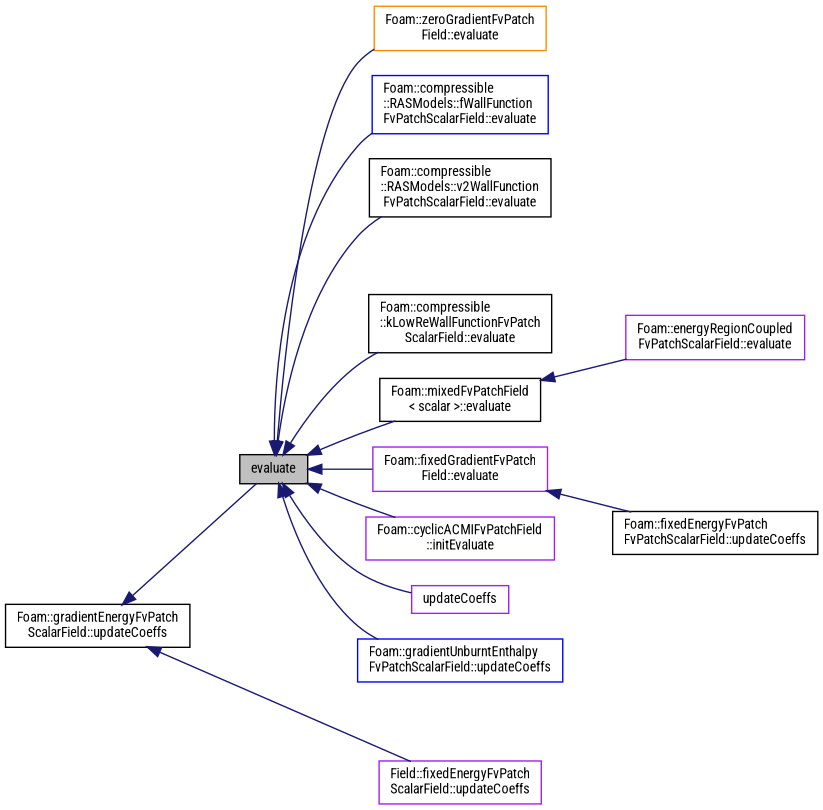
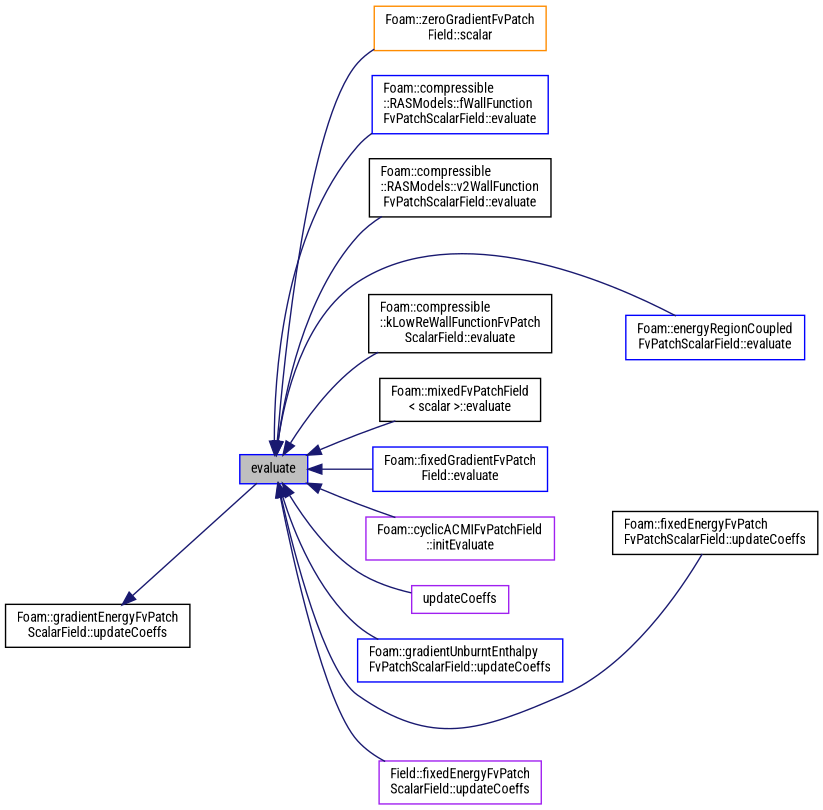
(460, 28) -> (460, 28)
(715, 338) -> (715, 338)
(591, 368) -> (428, 257)
(274, 469) -> (274, 469)
(460, 469) -> (460, 469)
(596, 503) -> (453, 728)
(285, 707) -> (316, 646)
